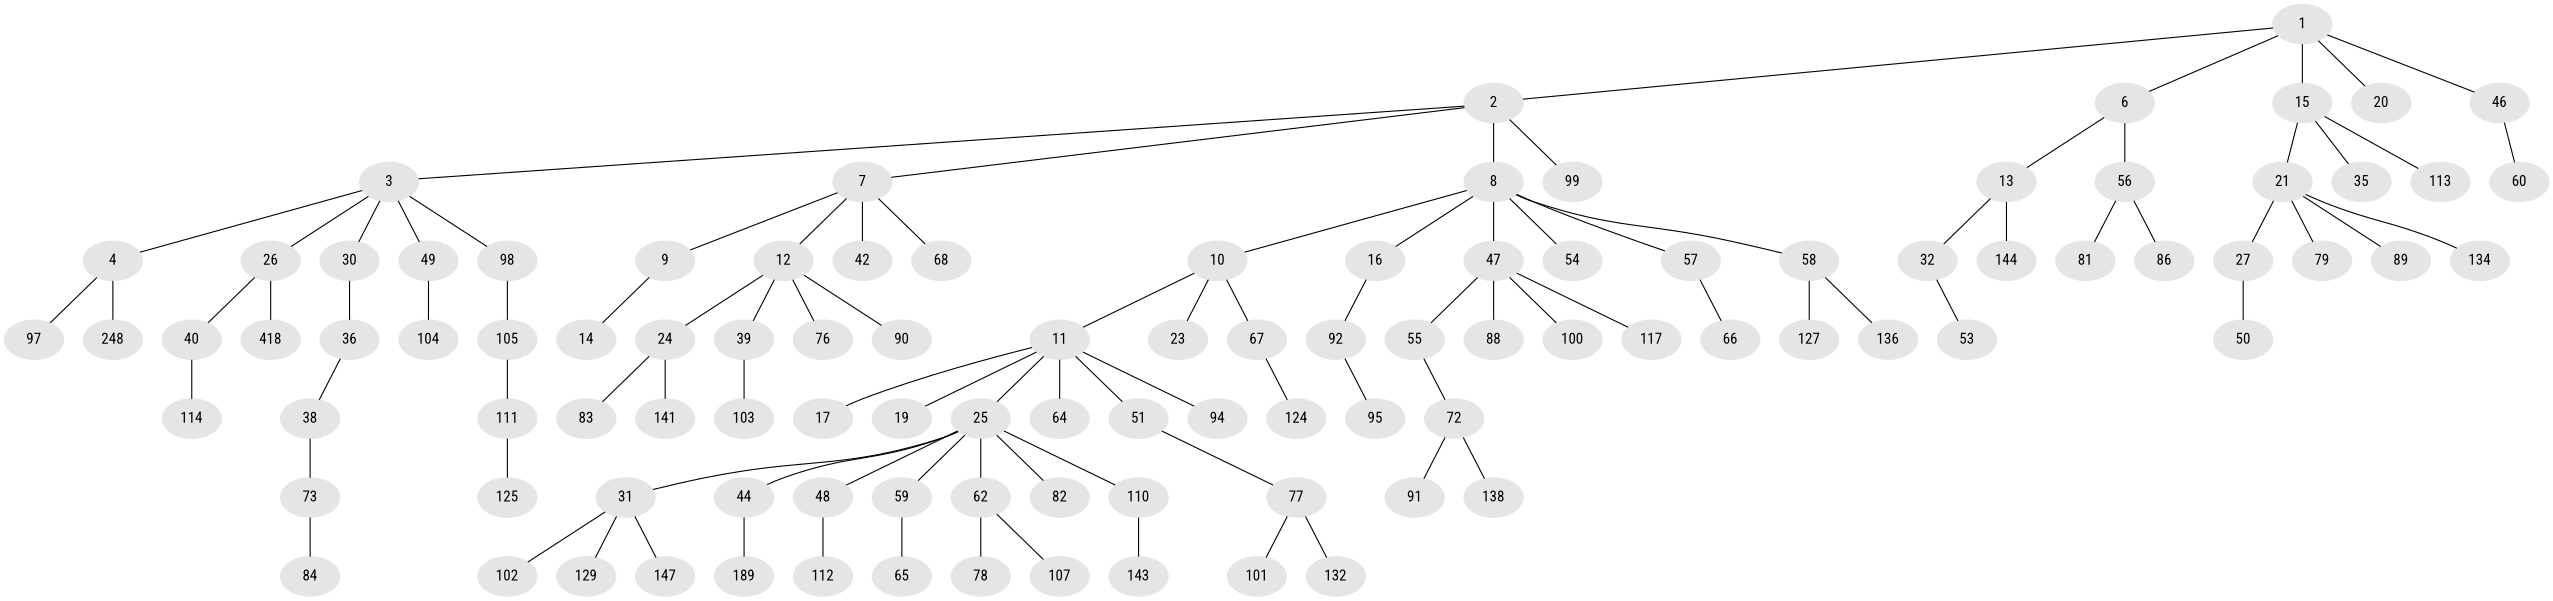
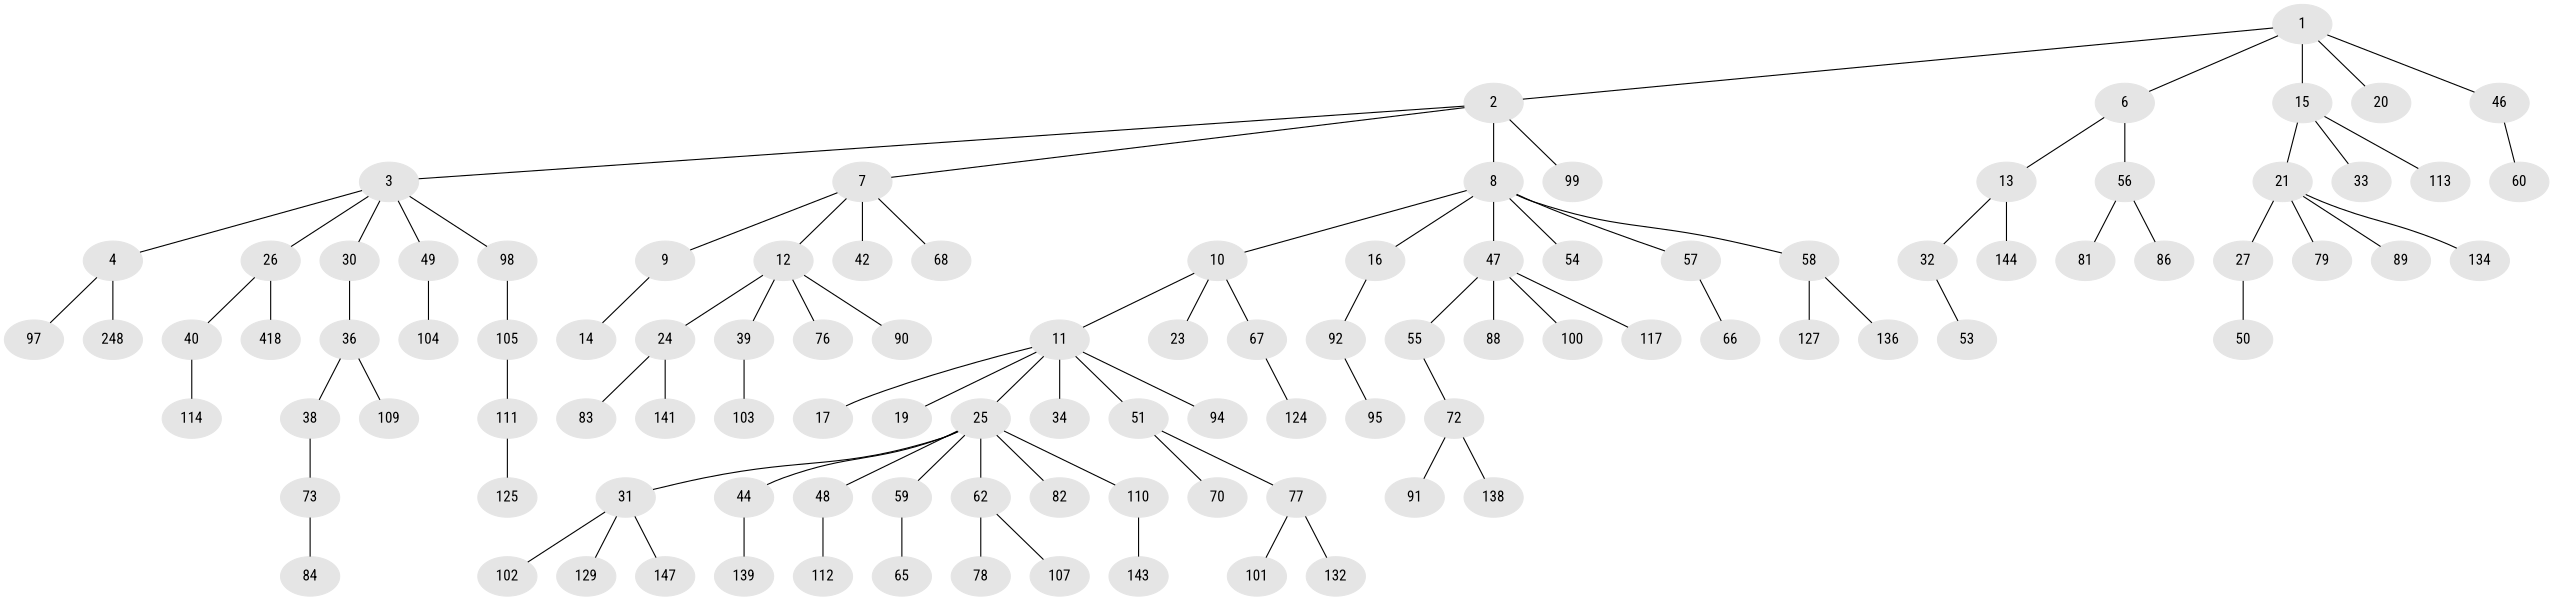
(2362, 182) -> (2362, 182)
none -> (389, 419)
(1060, 419) -> (1060, 419)
none -> (1217, 498)
(744, 576) -> (744, 576)
